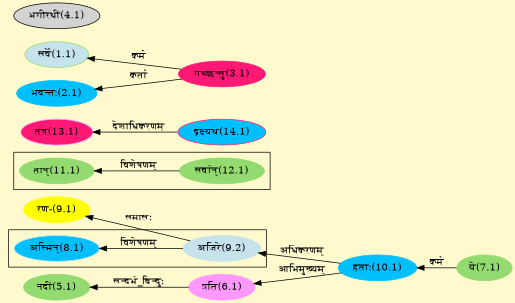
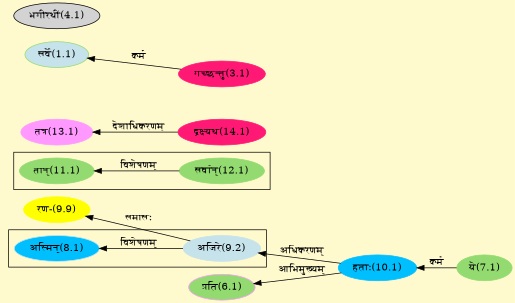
(57, 93) -> none
(57, 132) -> (57, 132)
(222, 132) -> (222, 132)
(57, 210) -> (57, 210)
(57, 287) -> none
(222, 287) -> (222, 287)
